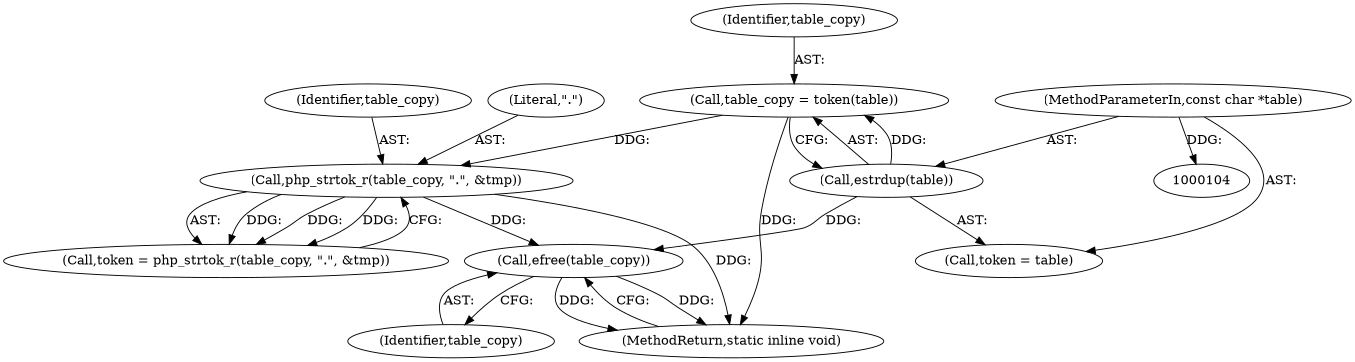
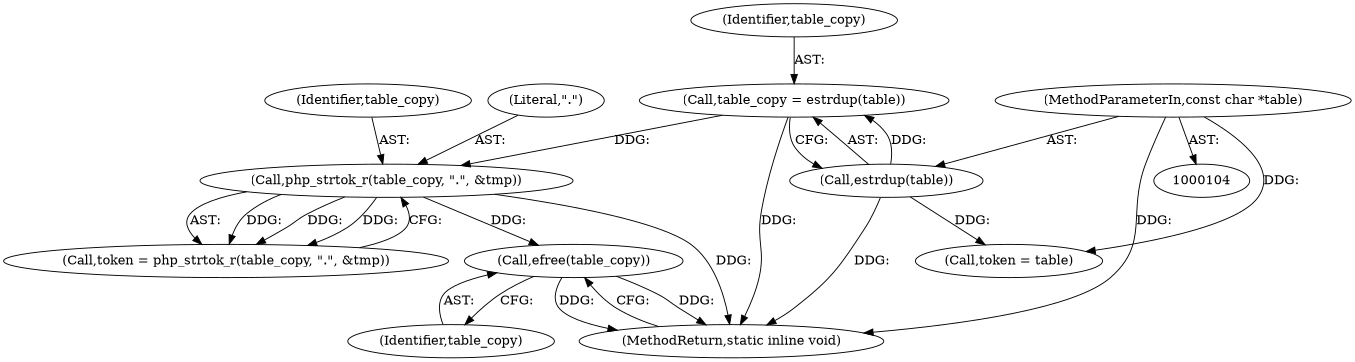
(794, 101) -> (794, 101)
(1206, 141) -> (1206, 141)
(1283, 181) -> (1283, 181)
(974, 221) -> (974, 221)
(769, 234) -> (838, 268)
none -> (1079, 295)
